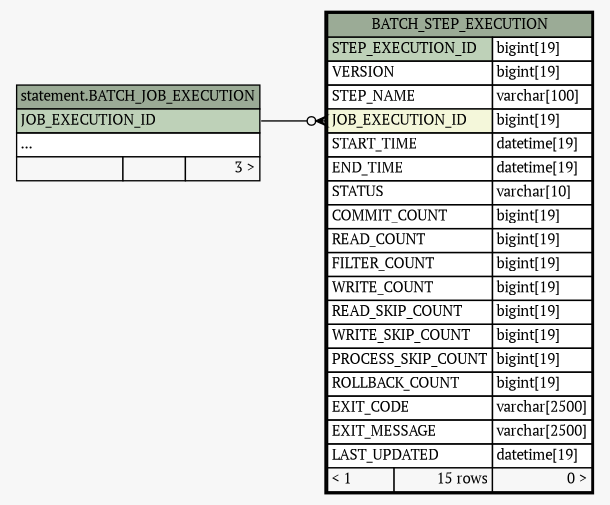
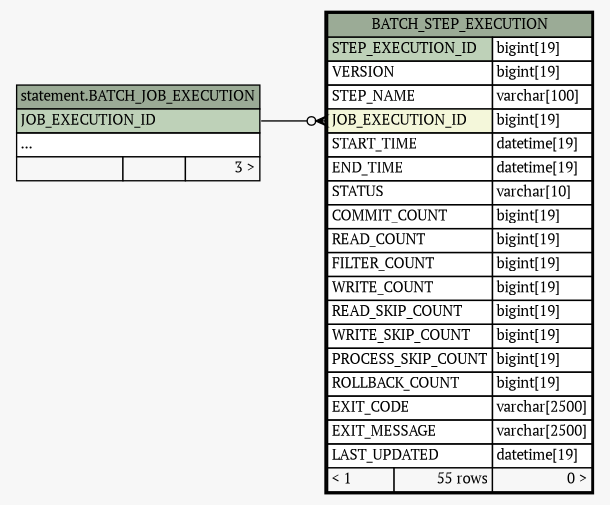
(463, 479) -> (463, 479)
